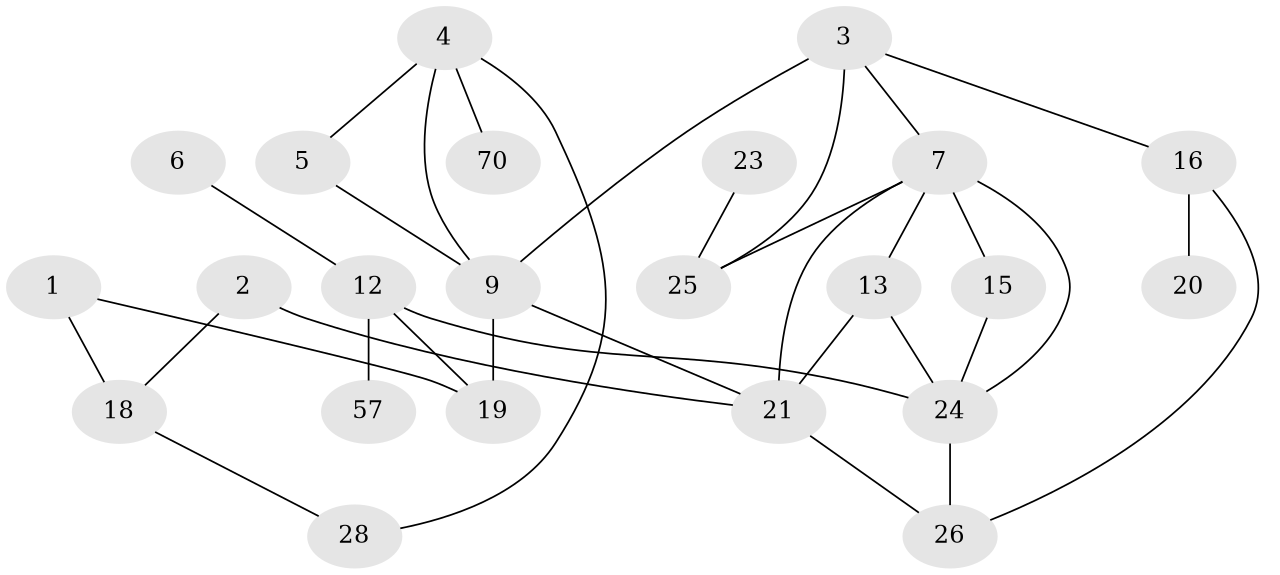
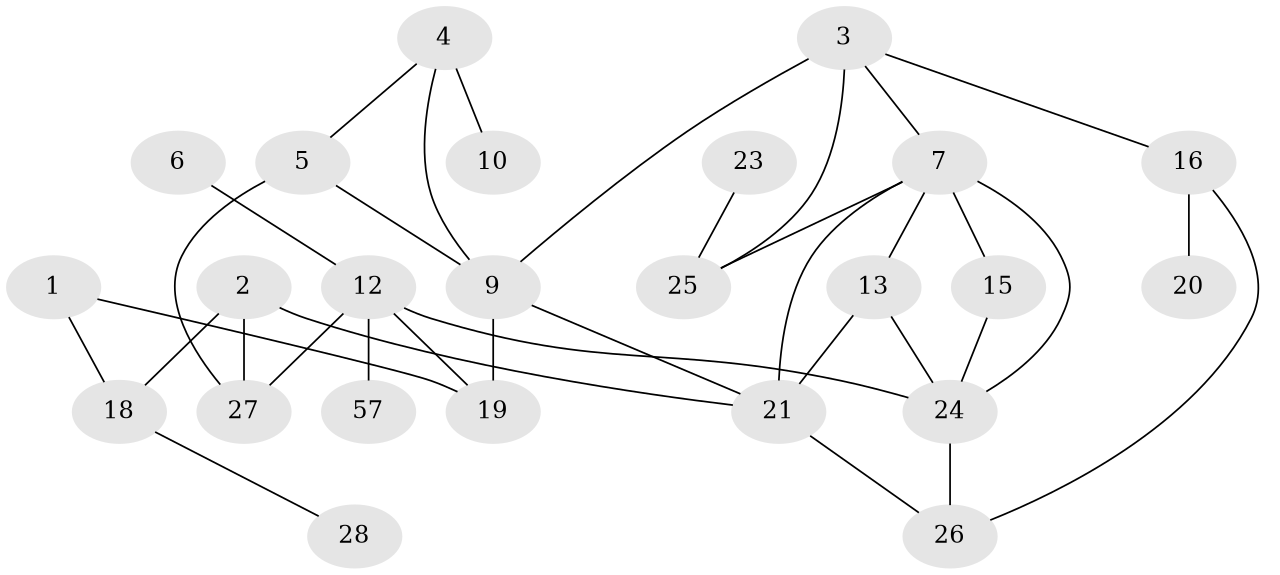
(493, 163) -> (493, 163)
(605, 311) -> none
none -> (244, 412)
